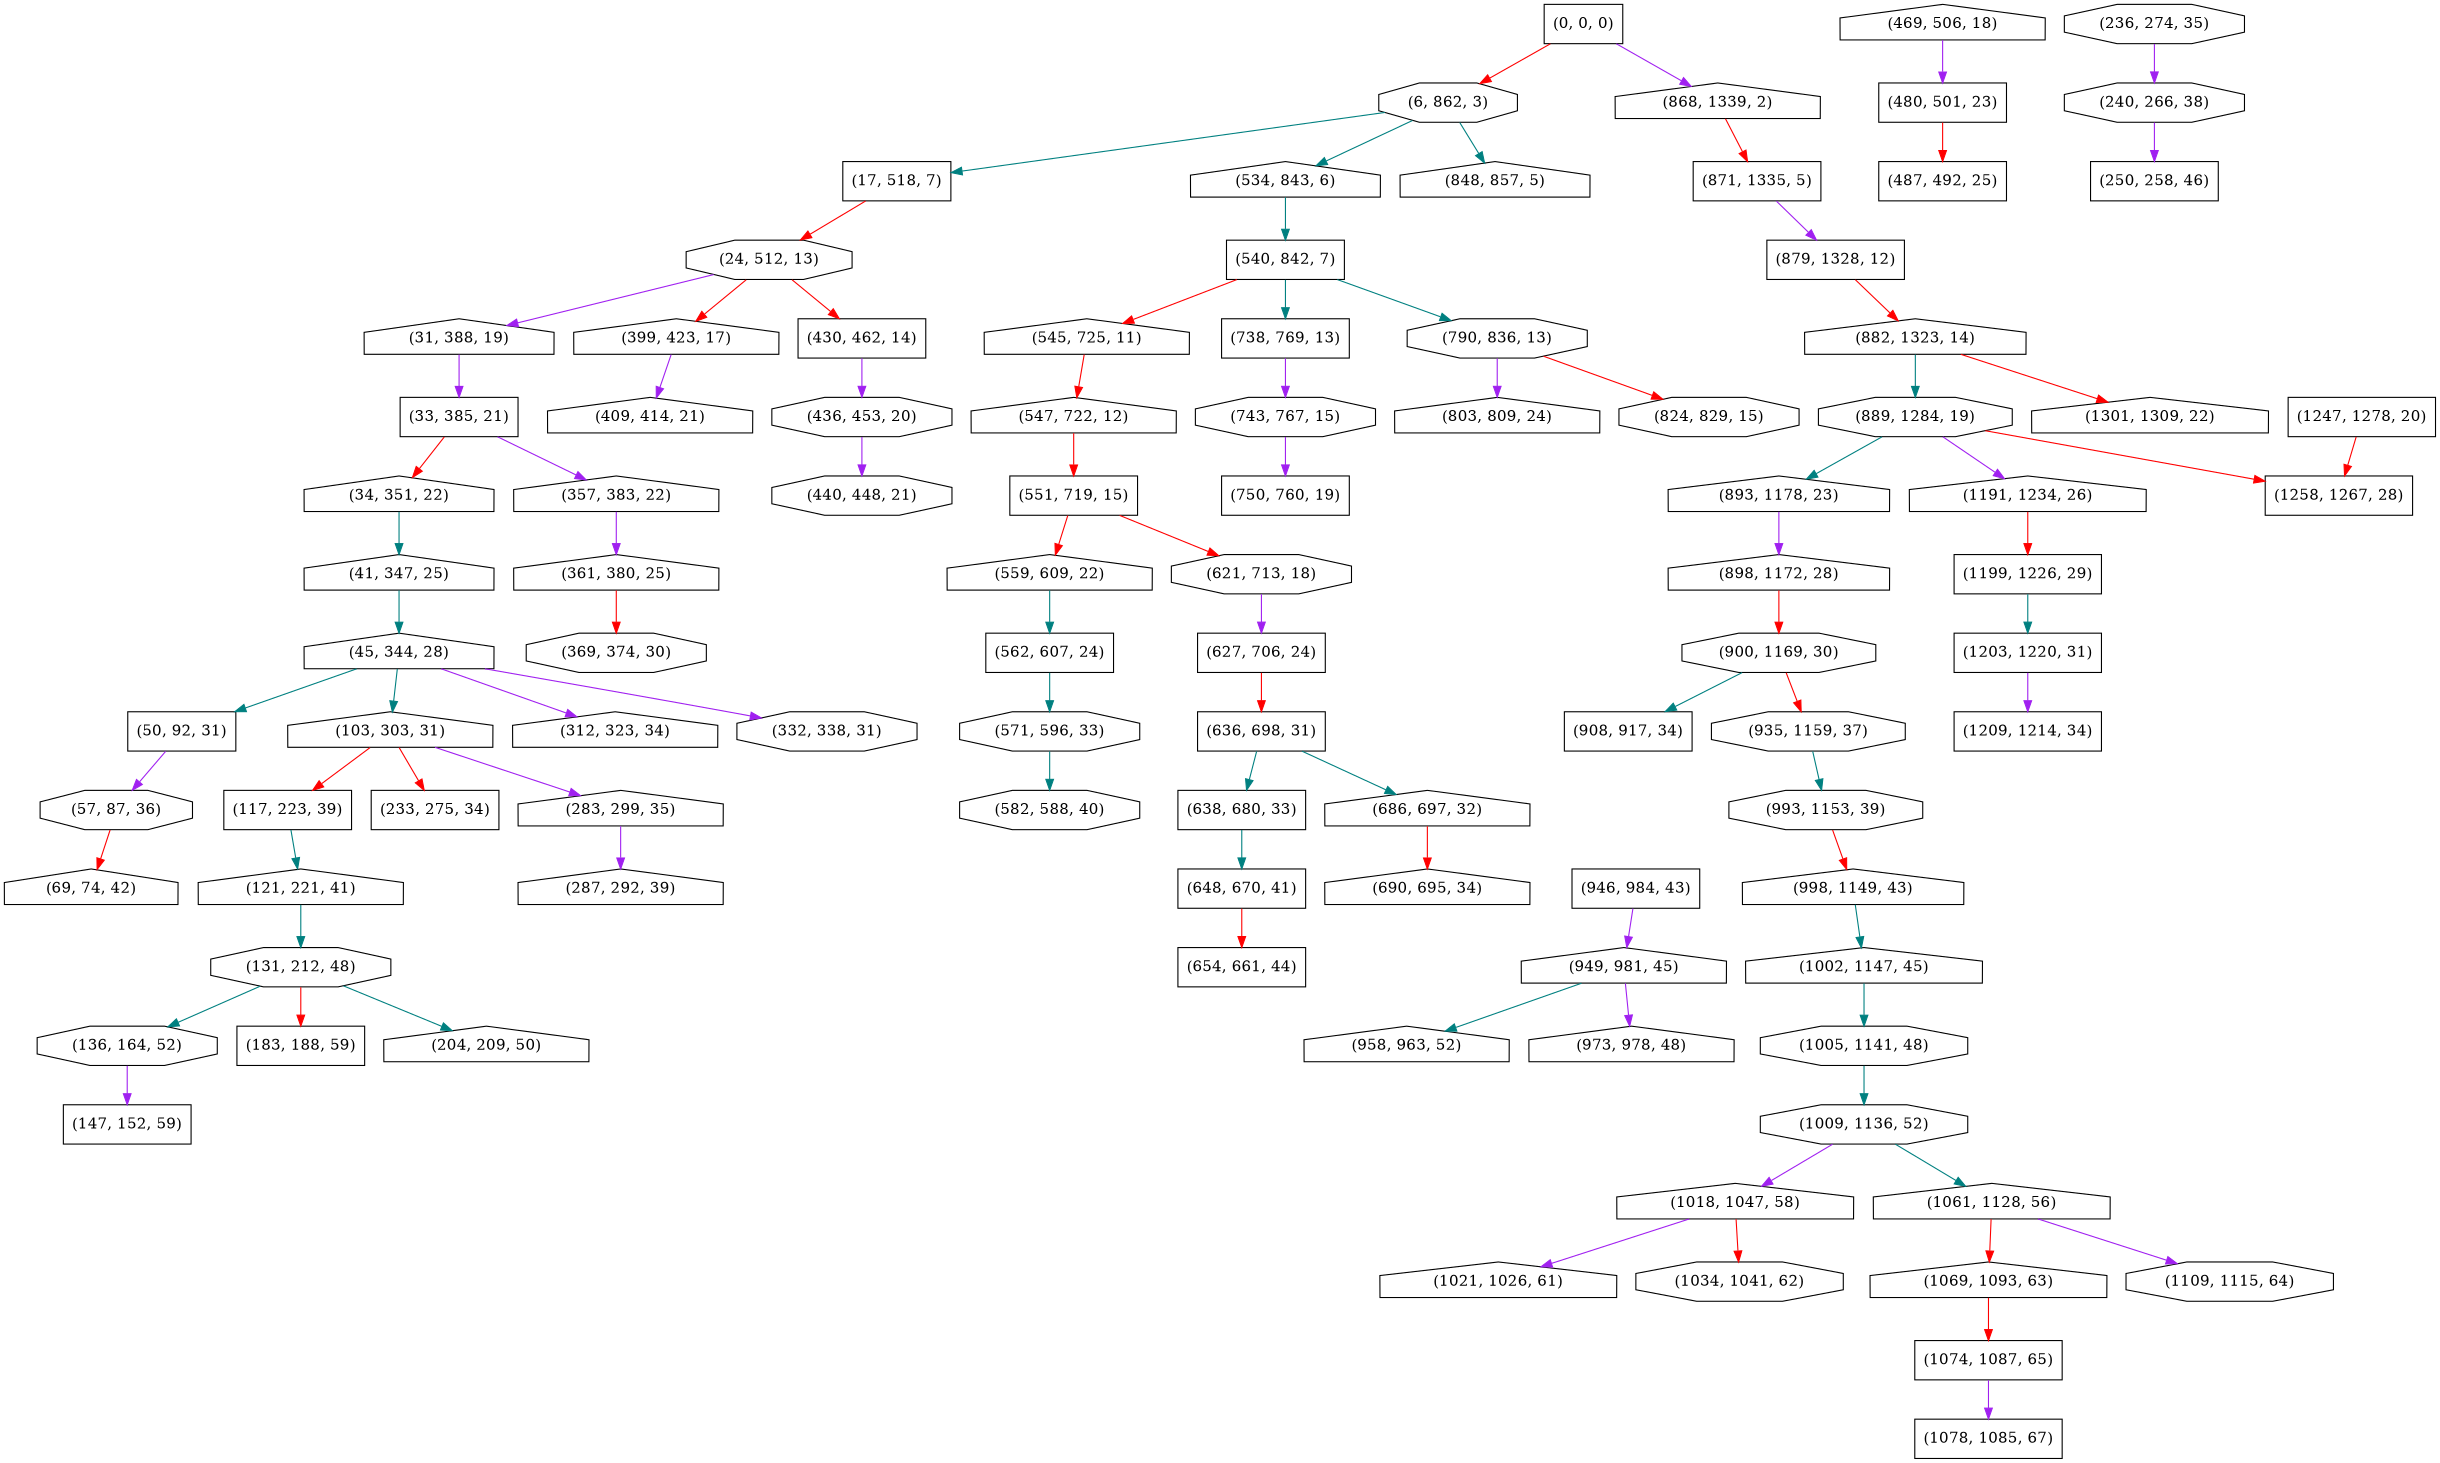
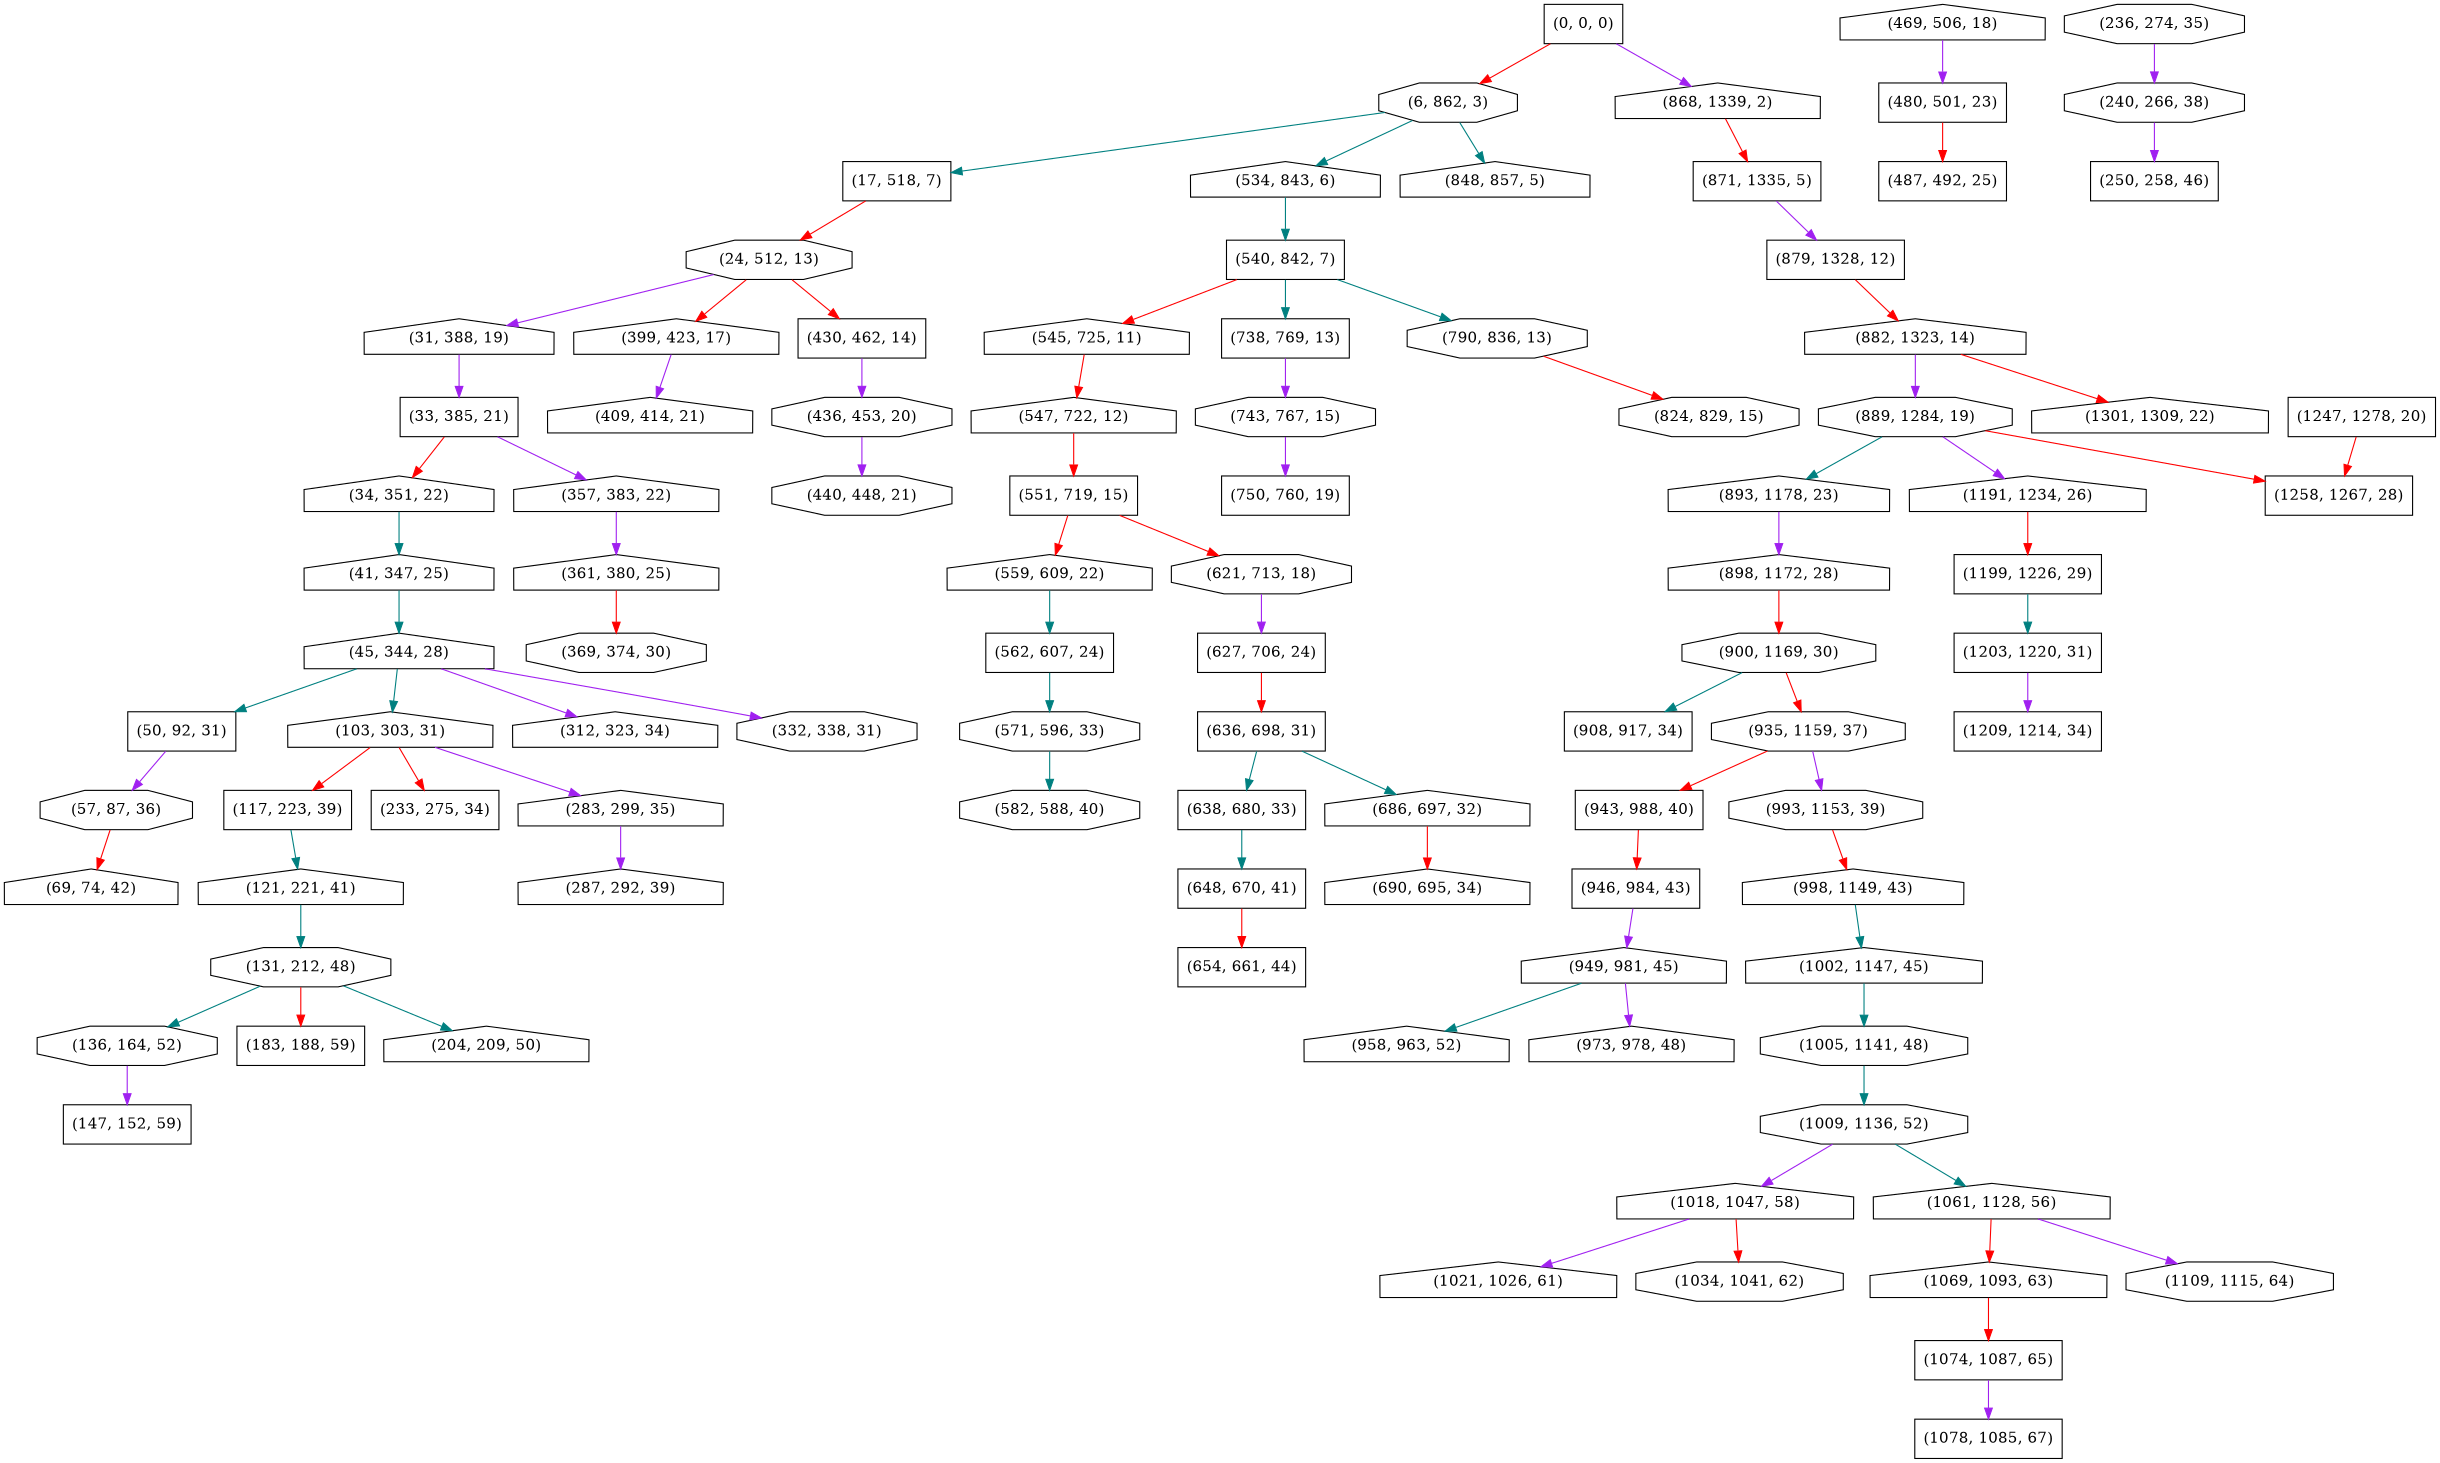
(1915, 370) -> (1915, 370)
(1497, 417) -> none
(1816, 765) -> (1816, 765)
none -> (1639, 810)
